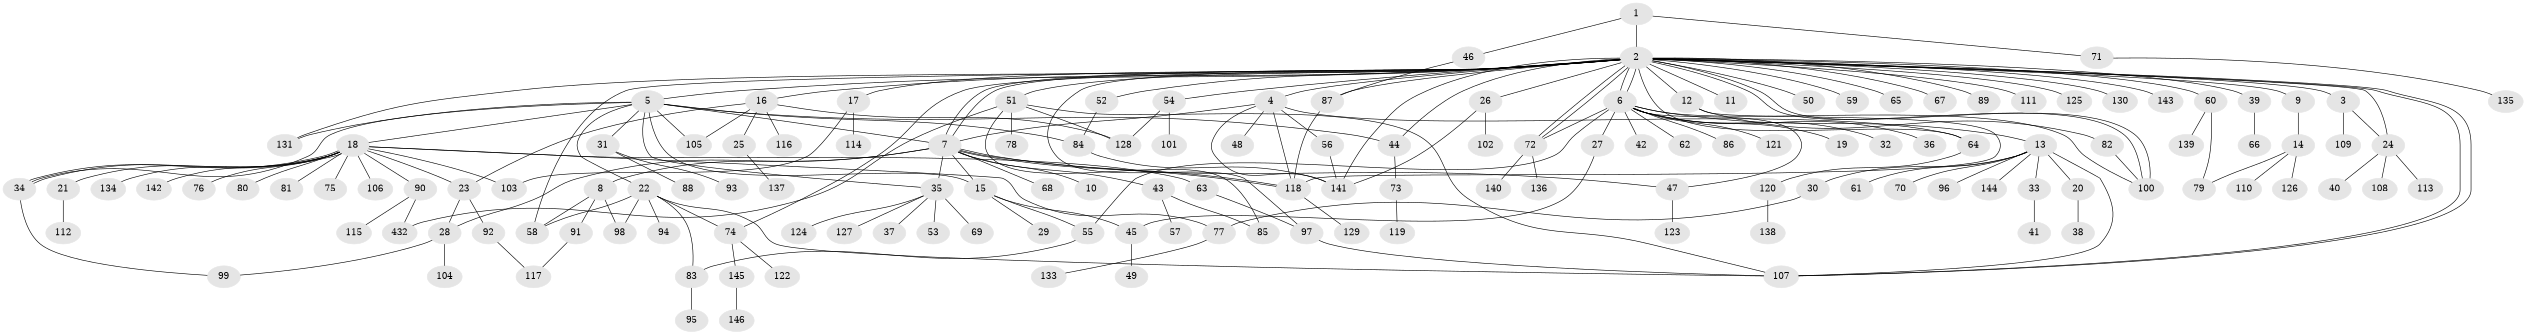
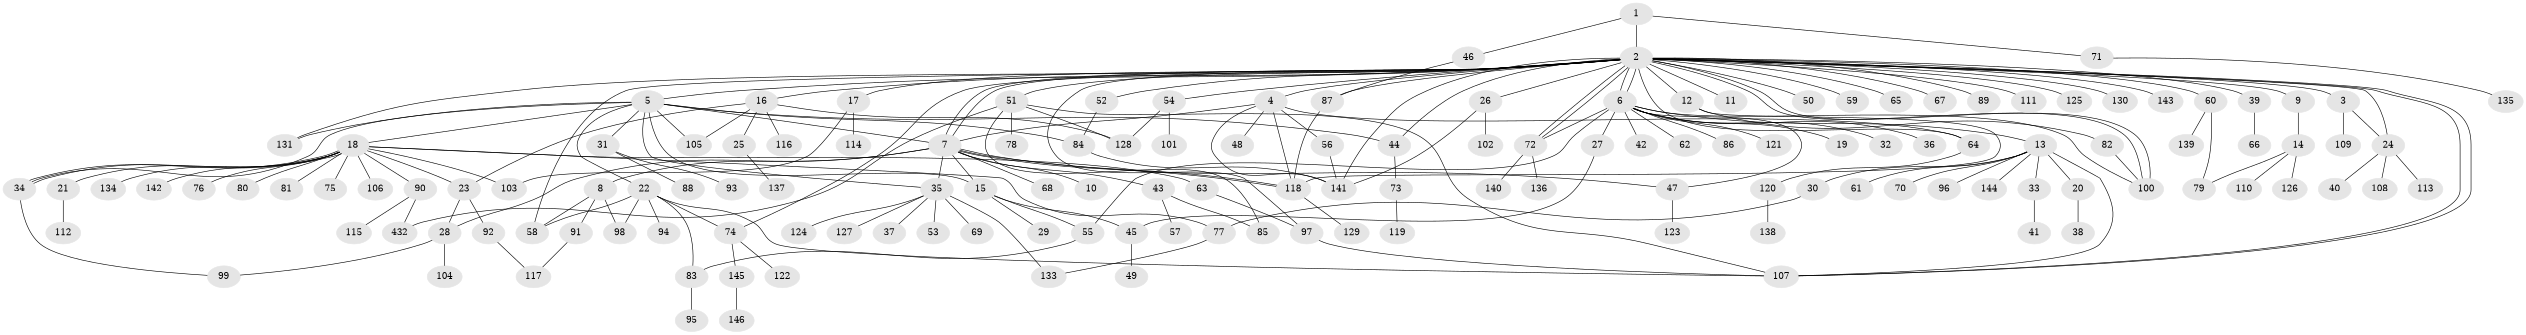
none -> (1001, 224)
